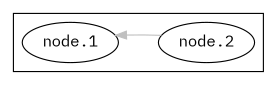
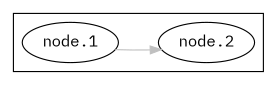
(144, 35) -> (133, 50)
